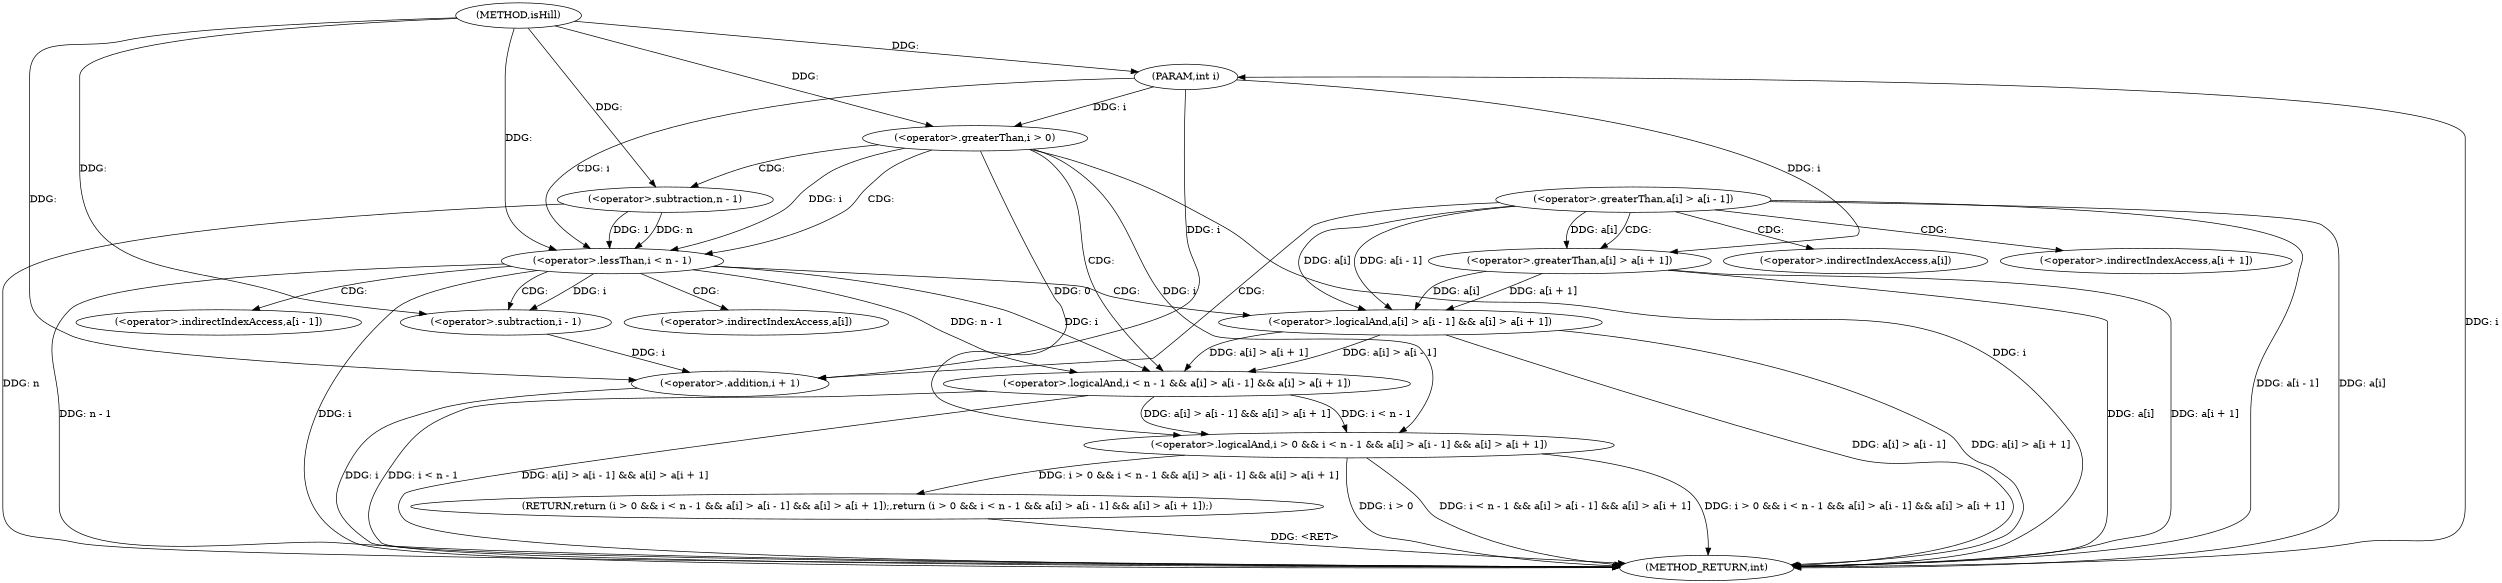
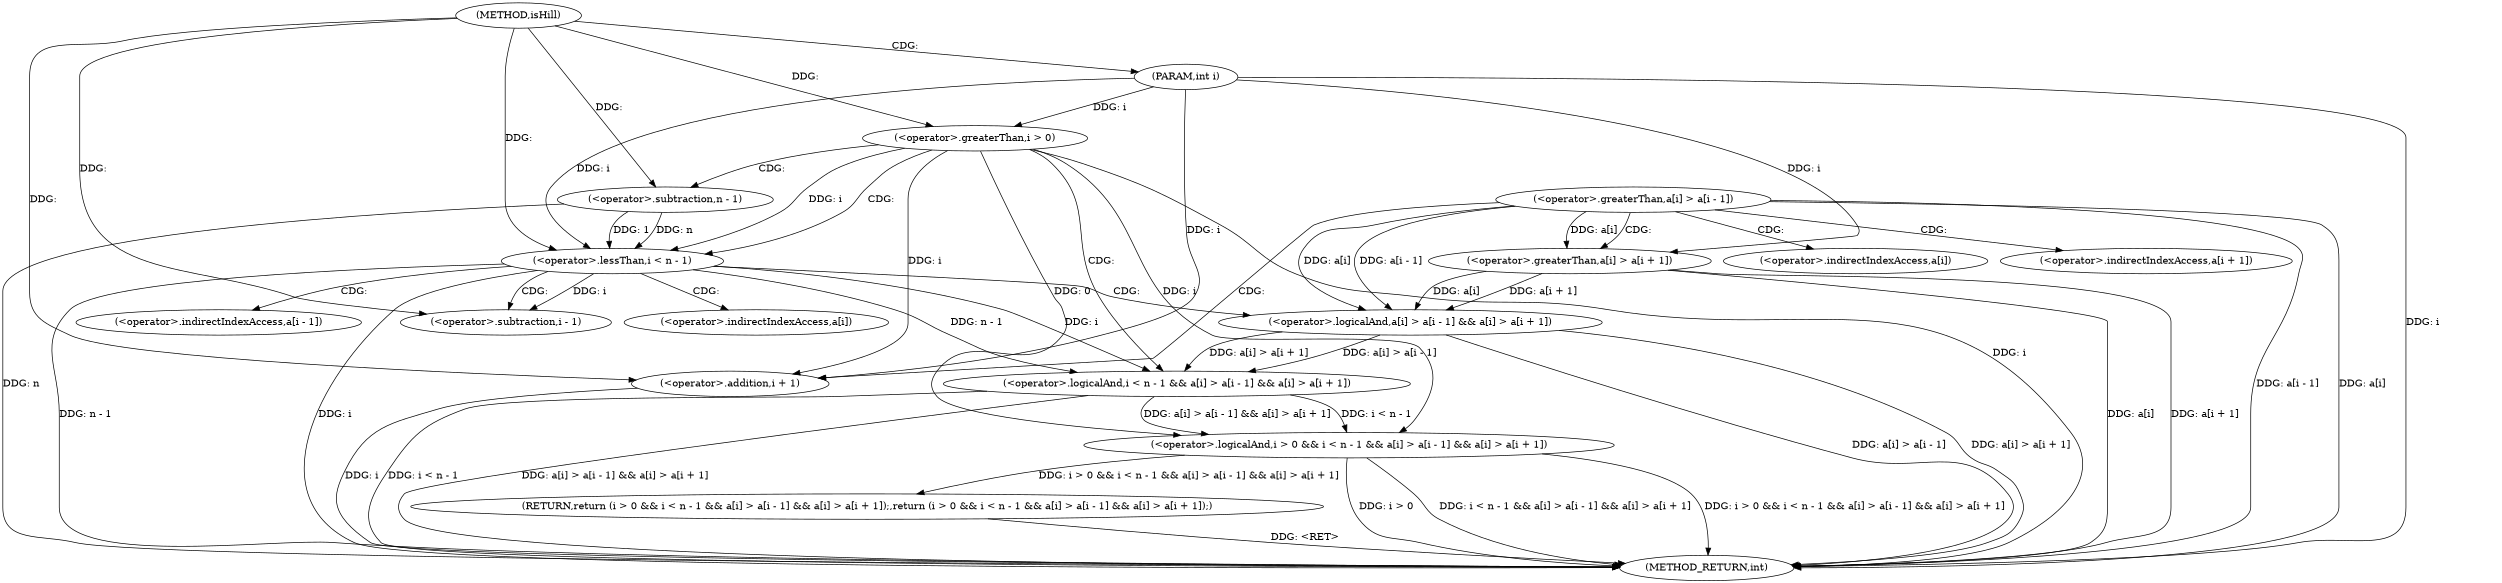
(907, 46) -> (907, 46)
(2388, 112) -> (2322, 112)
(593, 169) -> (593, 169)
(615, 352) -> (908, 283)
